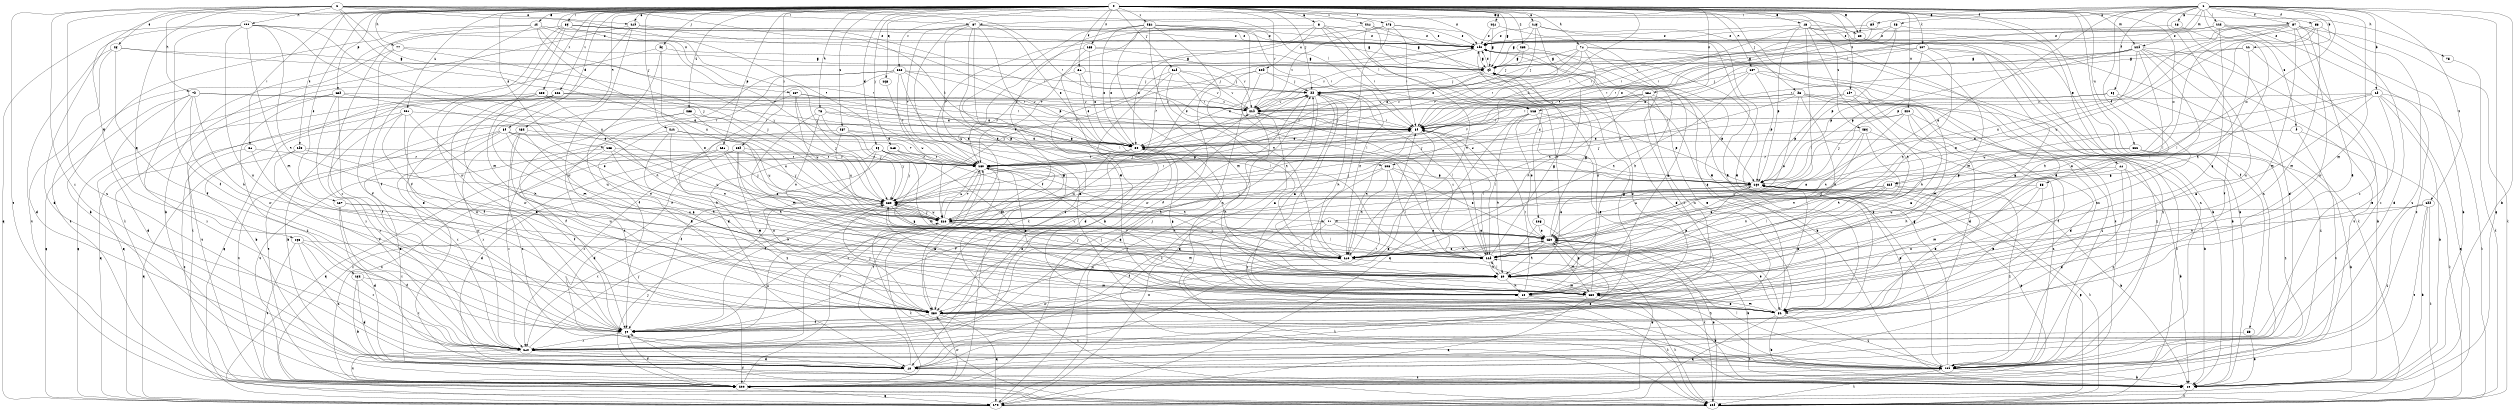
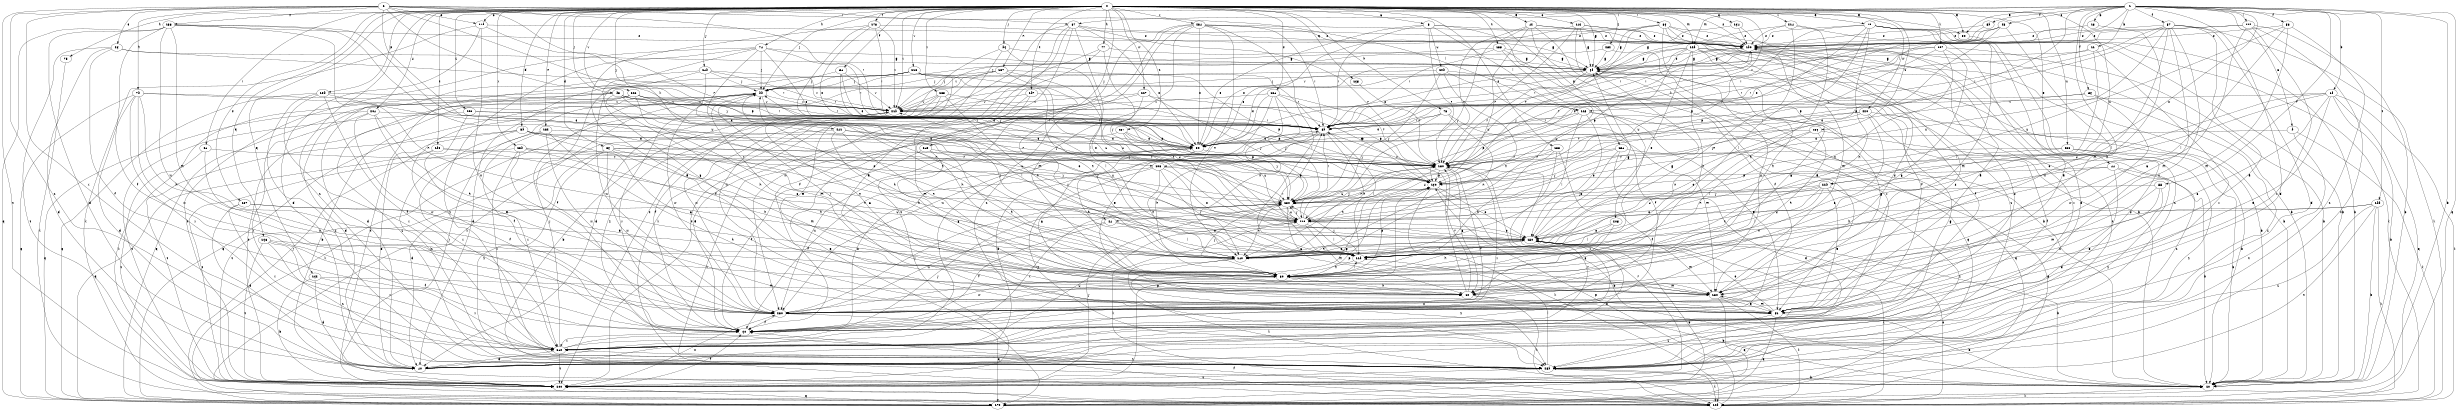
(2249, 332) -> none
